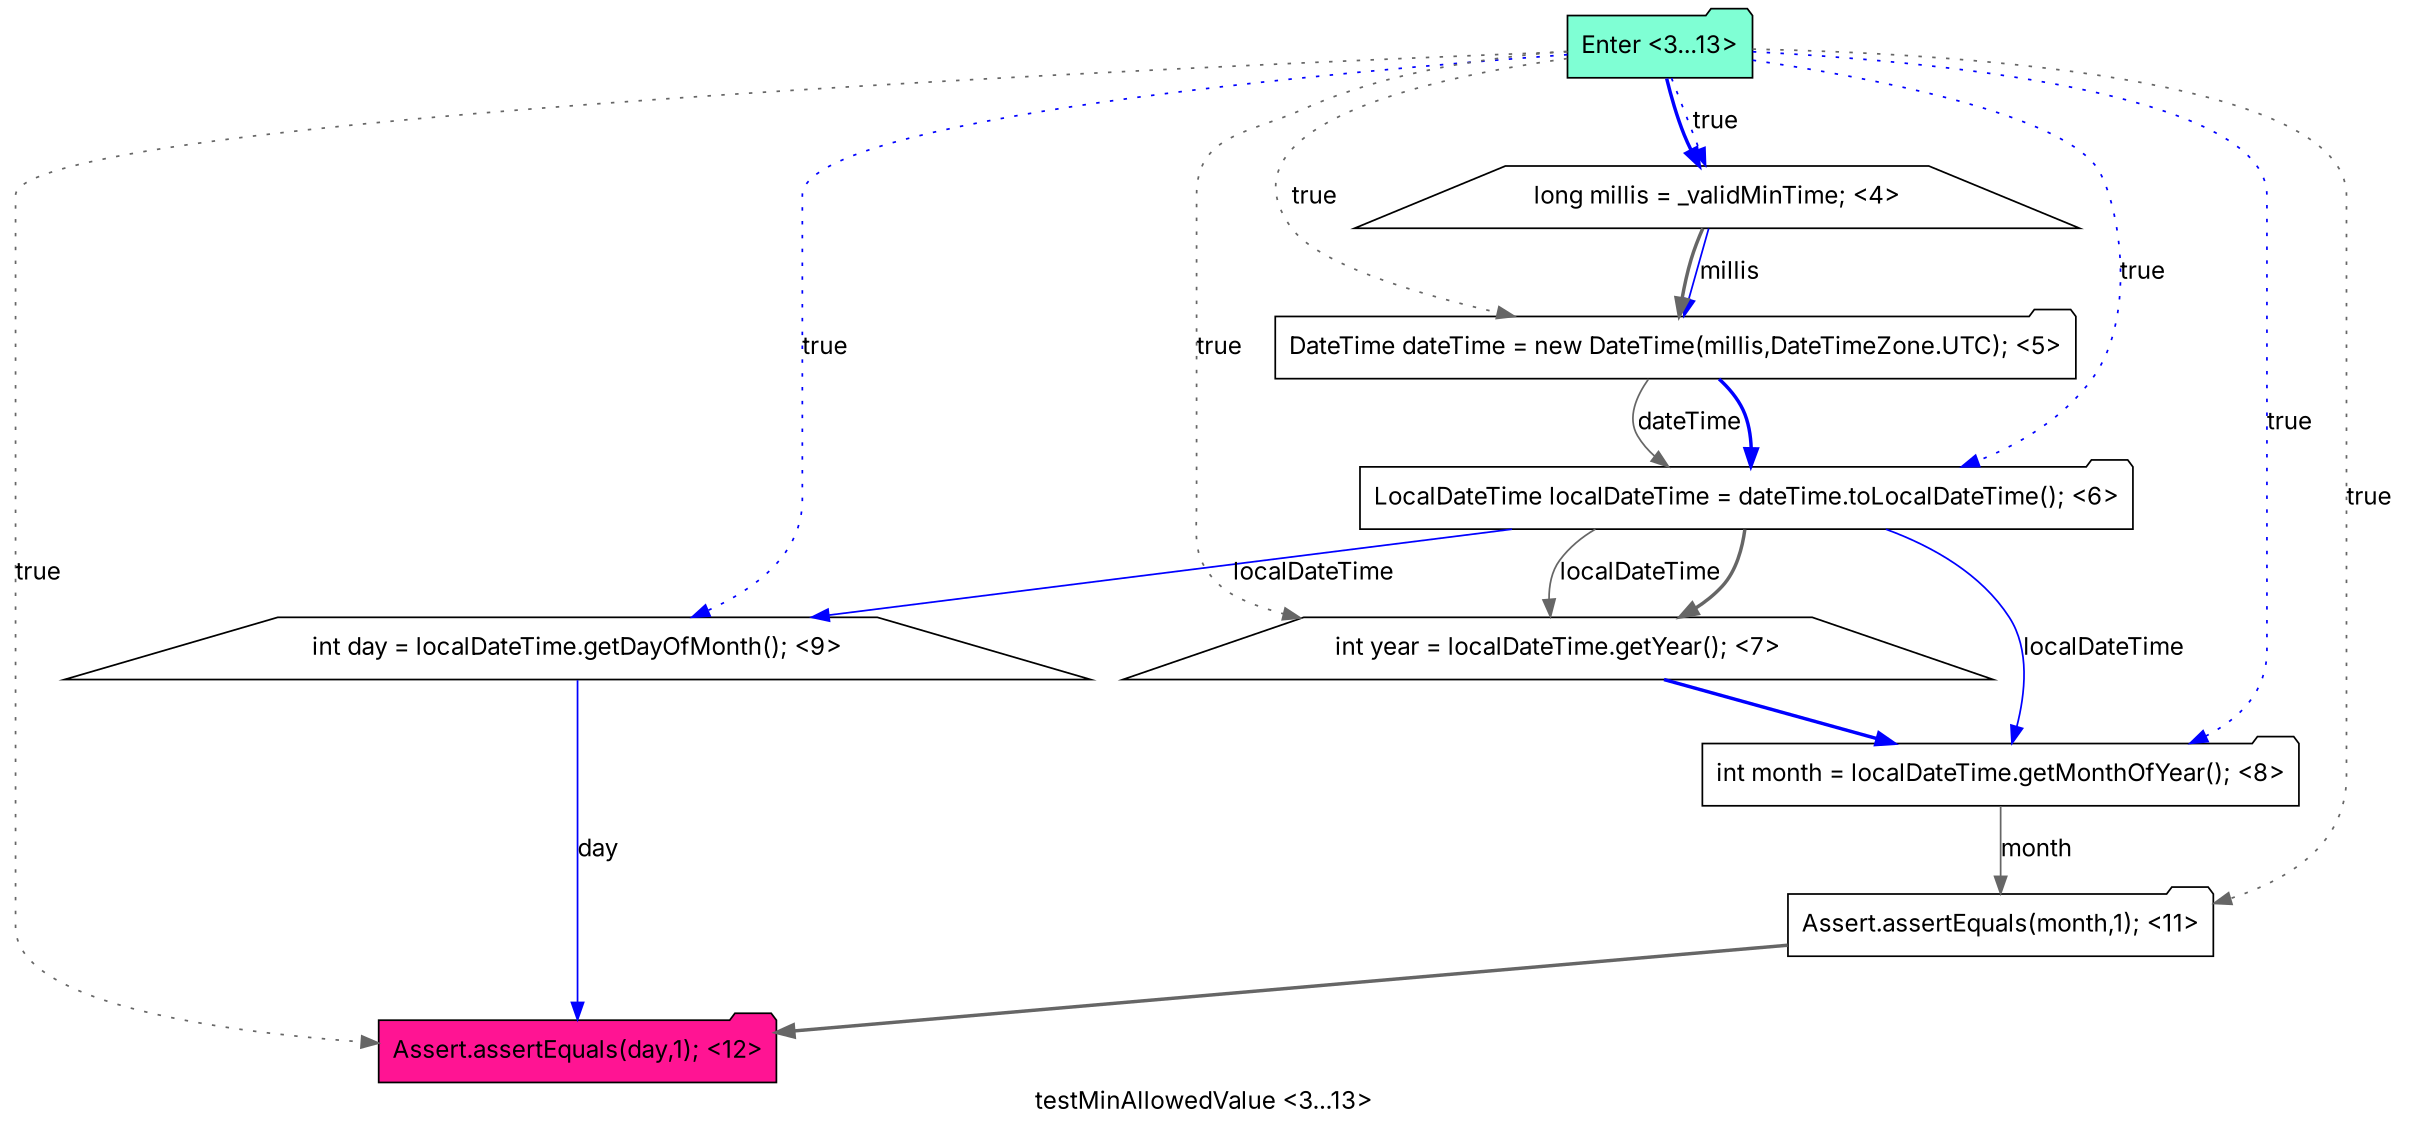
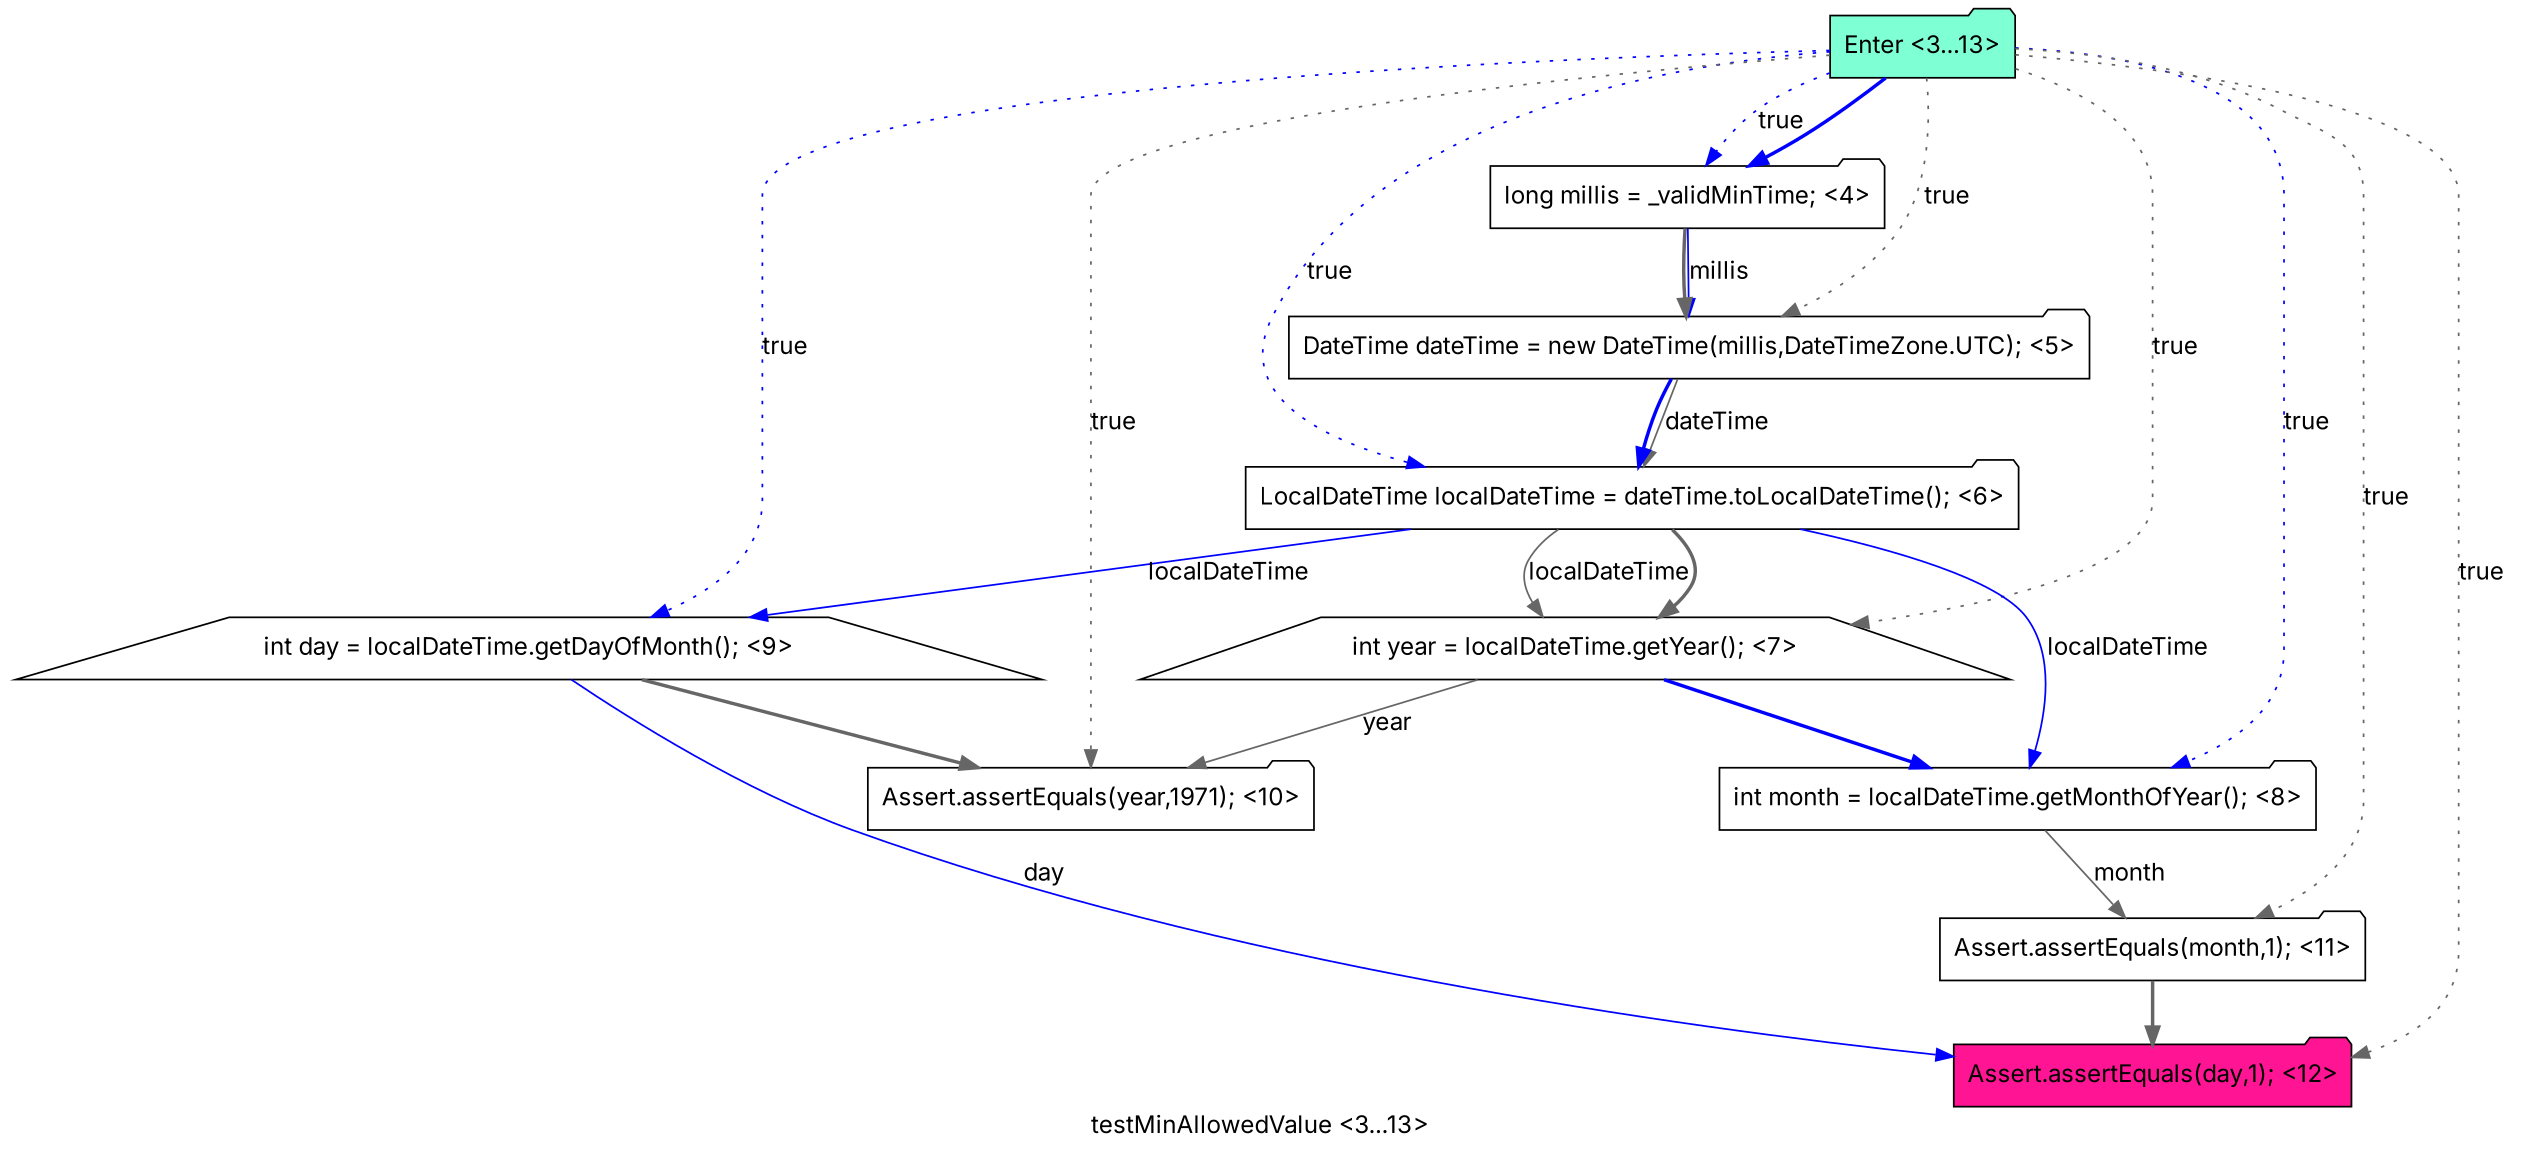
(1717, 197) -> (1687, 197)
none -> (1091, 799)
